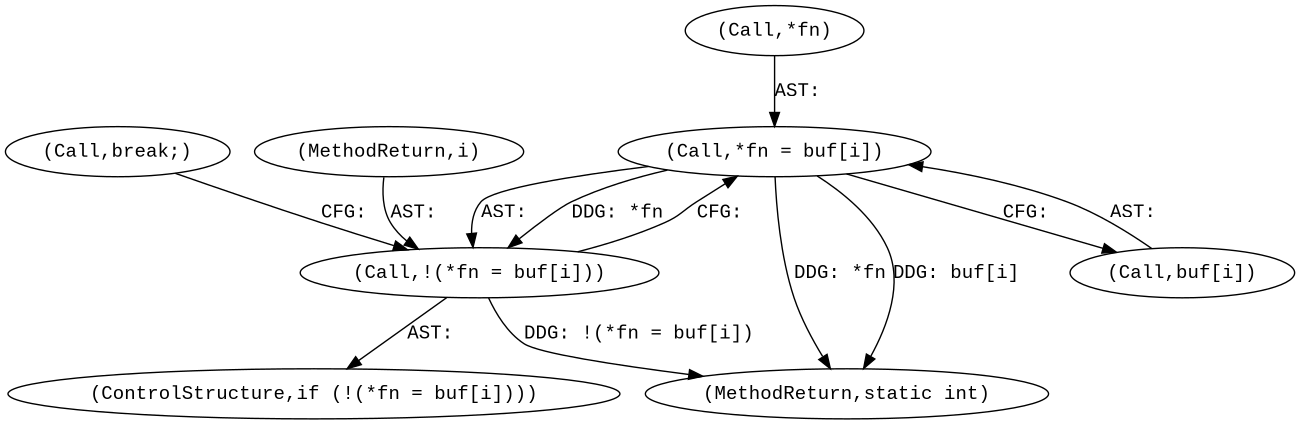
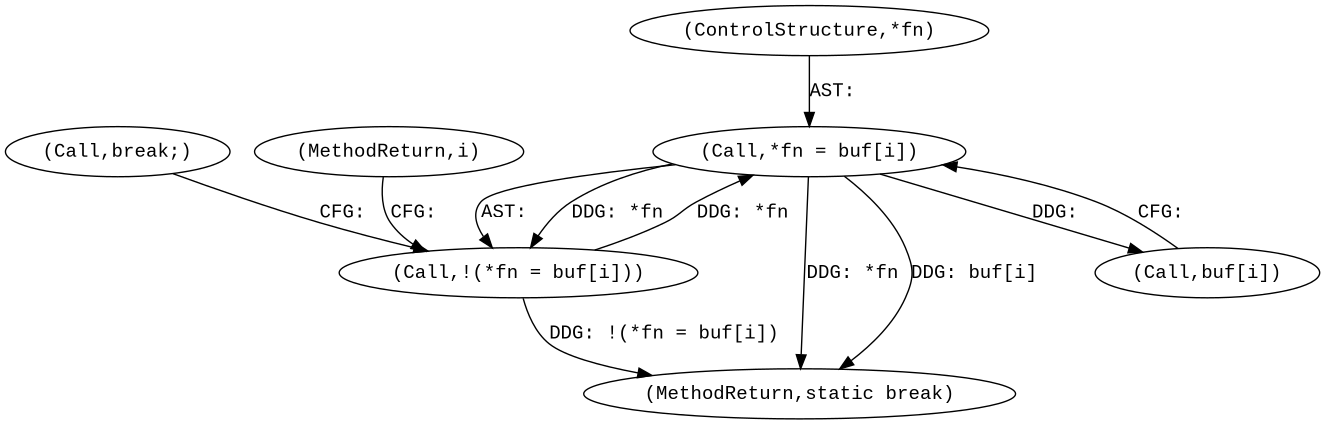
(775, 31) -> (809, 31)
(420, 212) -> (420, 212)
(726, 212) -> (743, 212)
(1032, 212) -> (1061, 212)
(1139, 212) -> (1167, 212)
(314, 394) -> none
(847, 394) -> (800, 394)
